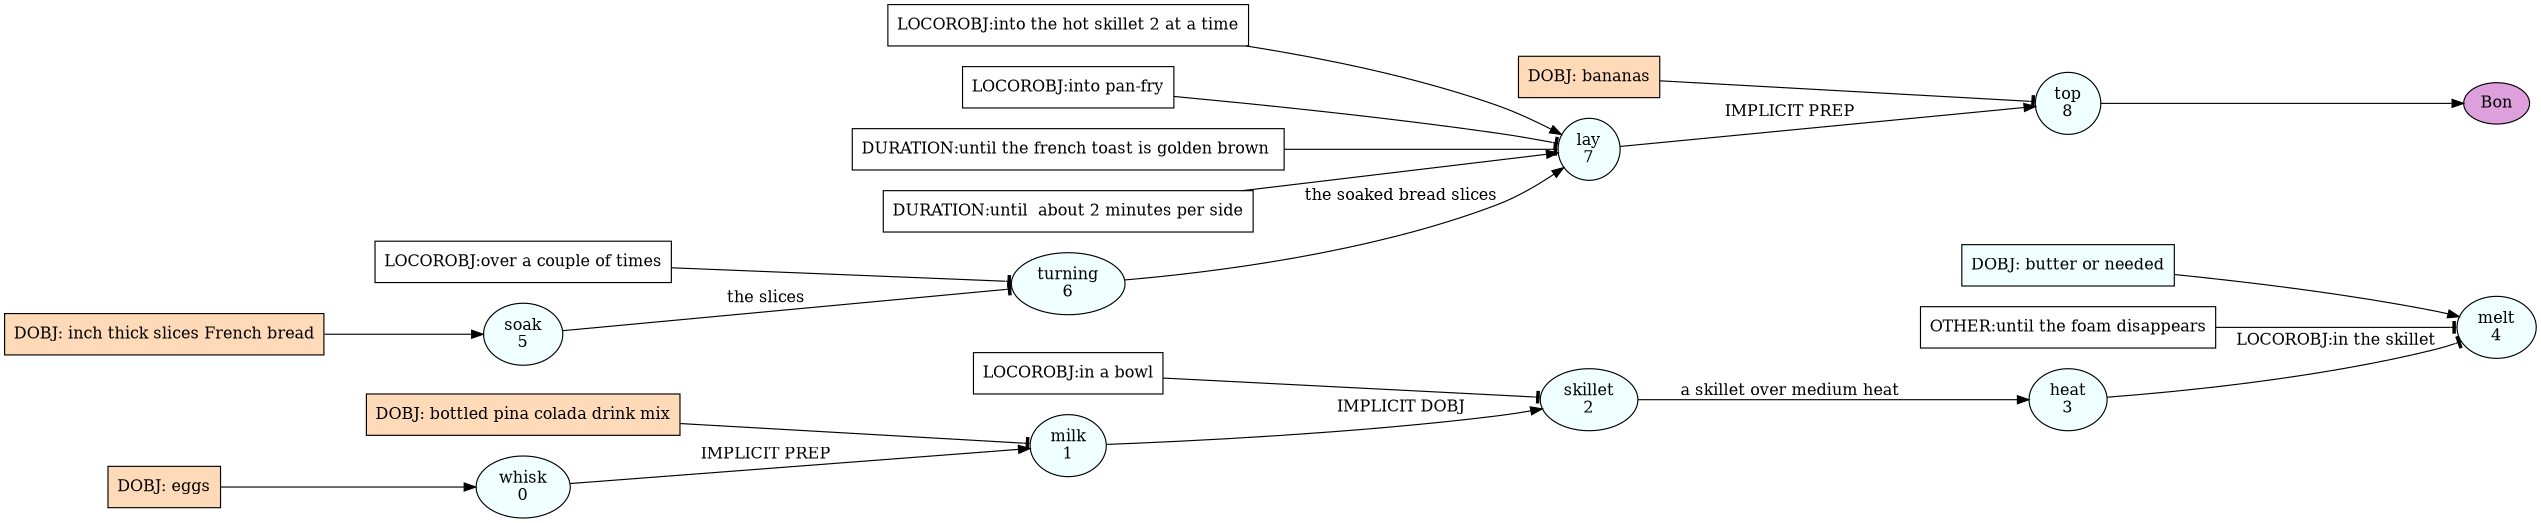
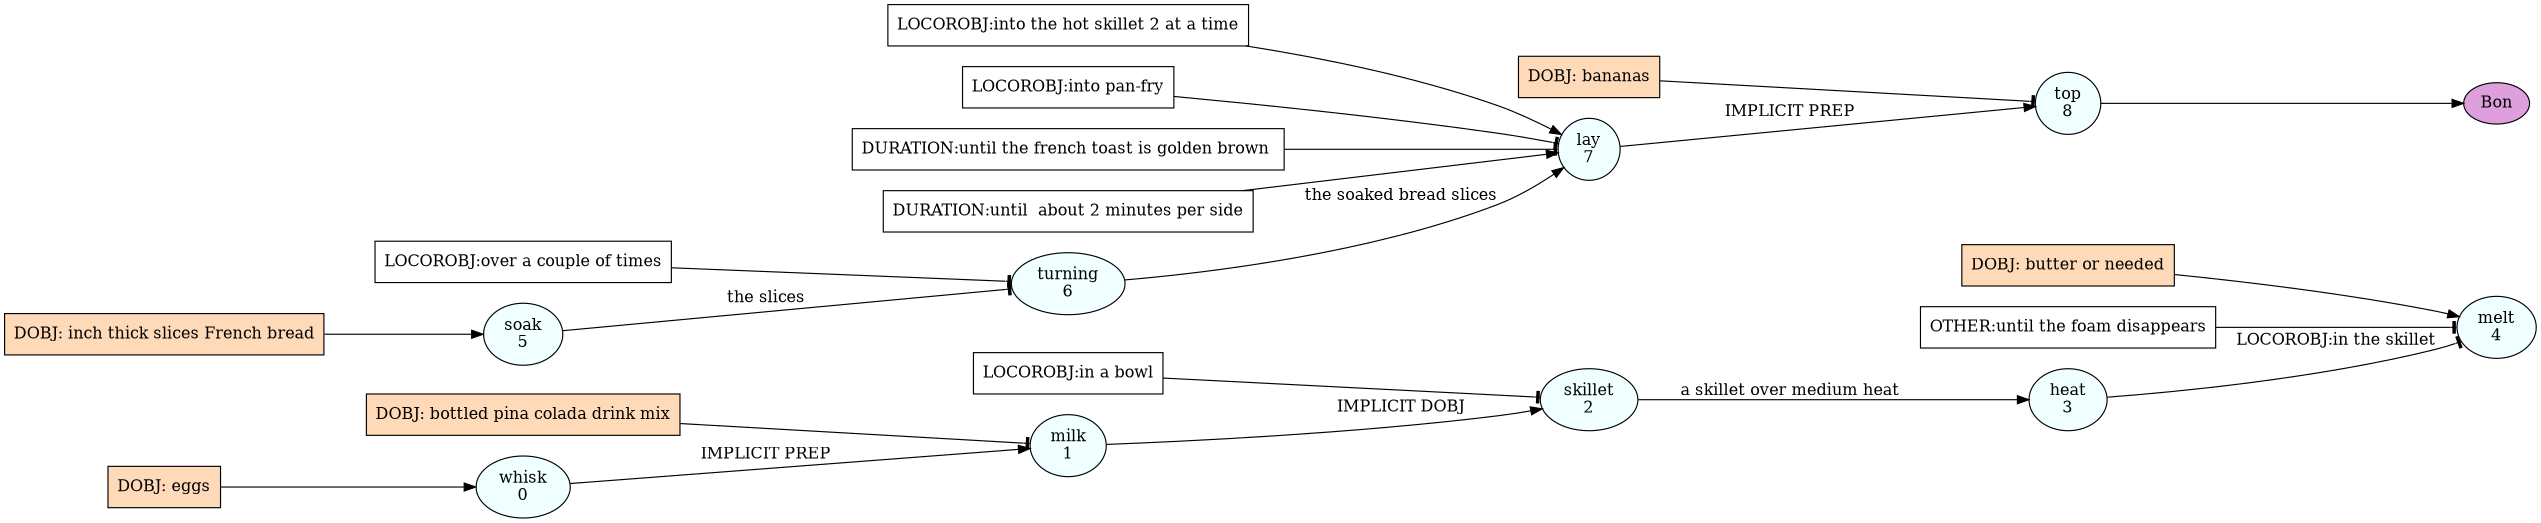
(2068, 265) -> (2068, 265)
